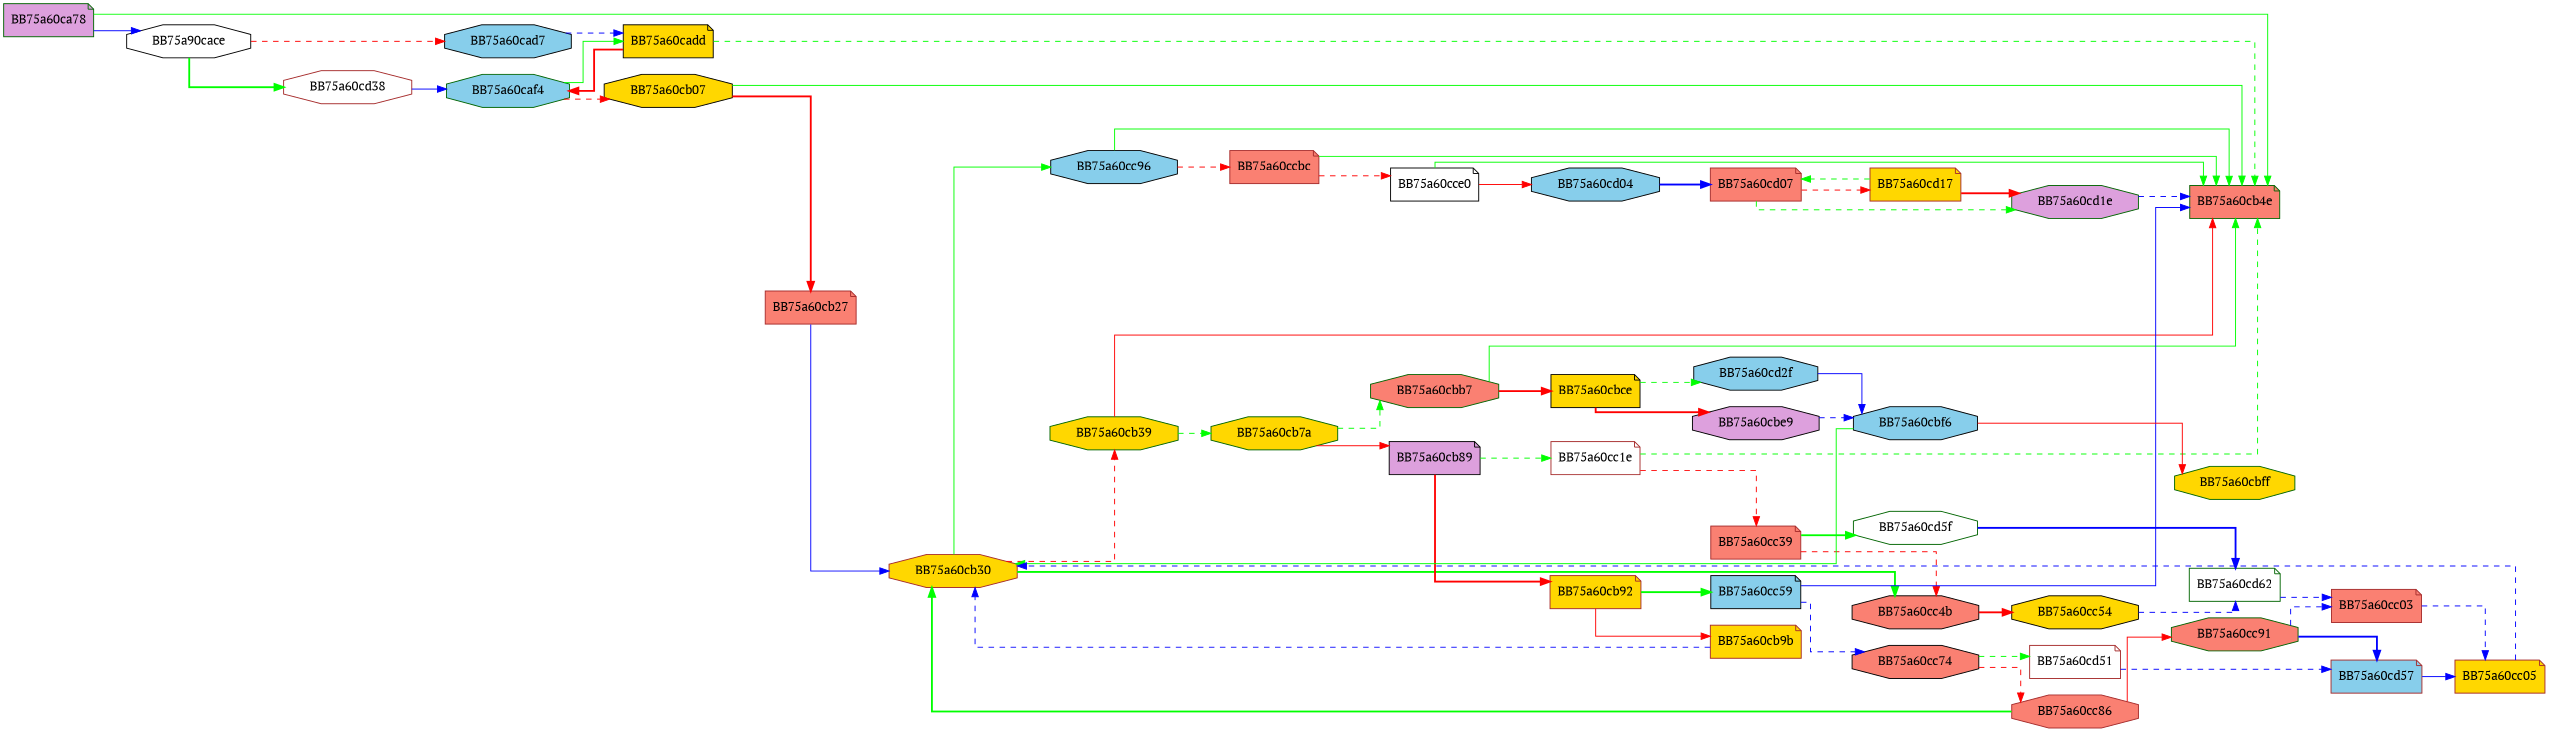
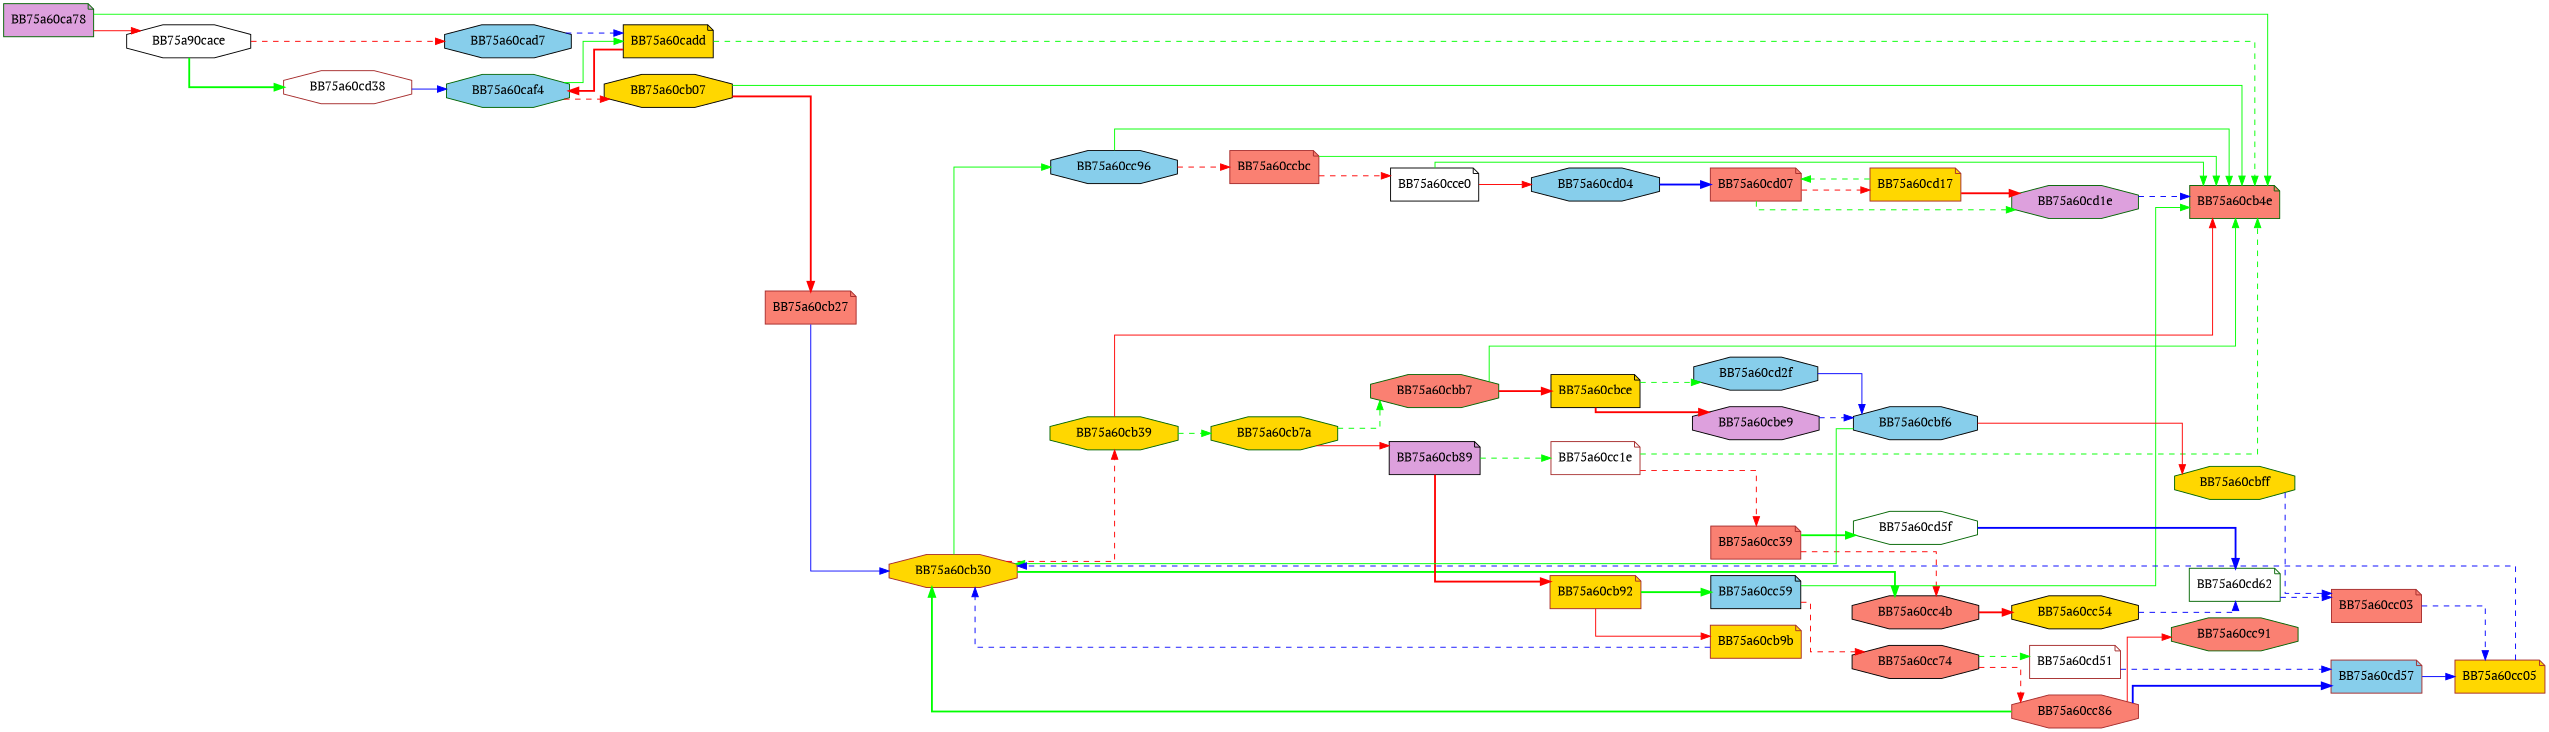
(113, 31) -> (113, 31)
(2156, 581) -> (2156, 581)
(2297, 607) -> (2285, 558)
(2345, 637) -> (2219, 686)
(1810, 645) -> (1810, 645)
